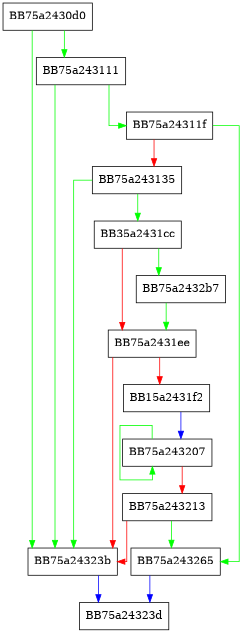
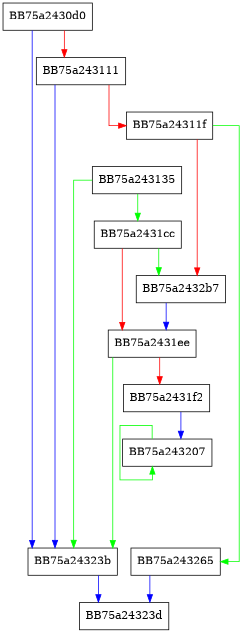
(64, 40) -> (64, 40)
(109, 110) -> (109, 110)
(154, 149) -> (197, 204)
(138, 235) -> (138, 235)
(32, 285) -> (32, 285)
(55, 313) -> (55, 313)
(166, 313) -> (166, 313)
(167, 398) -> (167, 398)
(113, 449) -> (113, 449)
(167, 507) -> none
